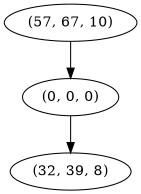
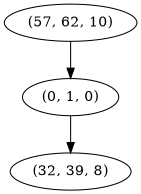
(71, 23) -> (71, 23)
(71, 97) -> (71, 97)
